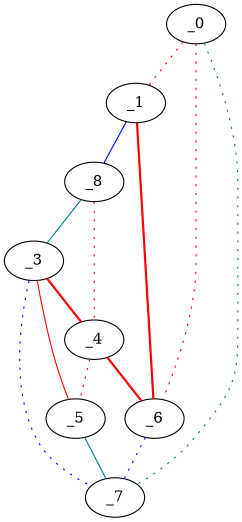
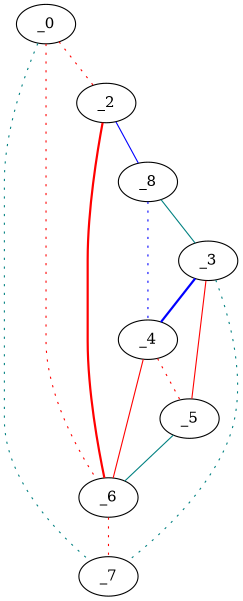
(136, 103) -> (106, 103)
(94, 261) -> (148, 261)
(64, 300) -> (178, 300)
(124, 379) -> (128, 419)
(23, 397) -> (229, 438)
(95, 458) -> (149, 458)
(135, 458) -> (108, 537)
